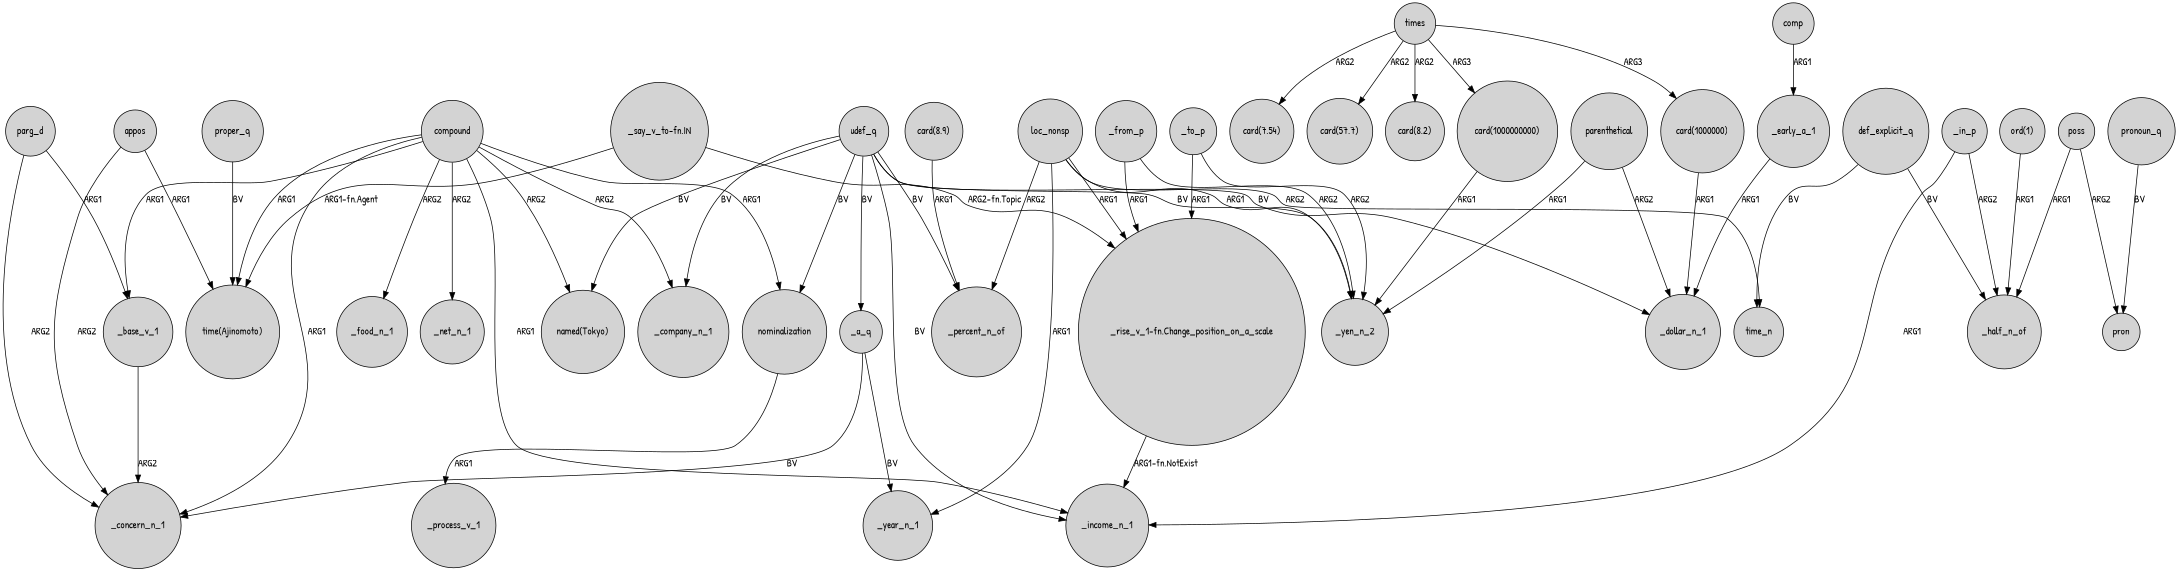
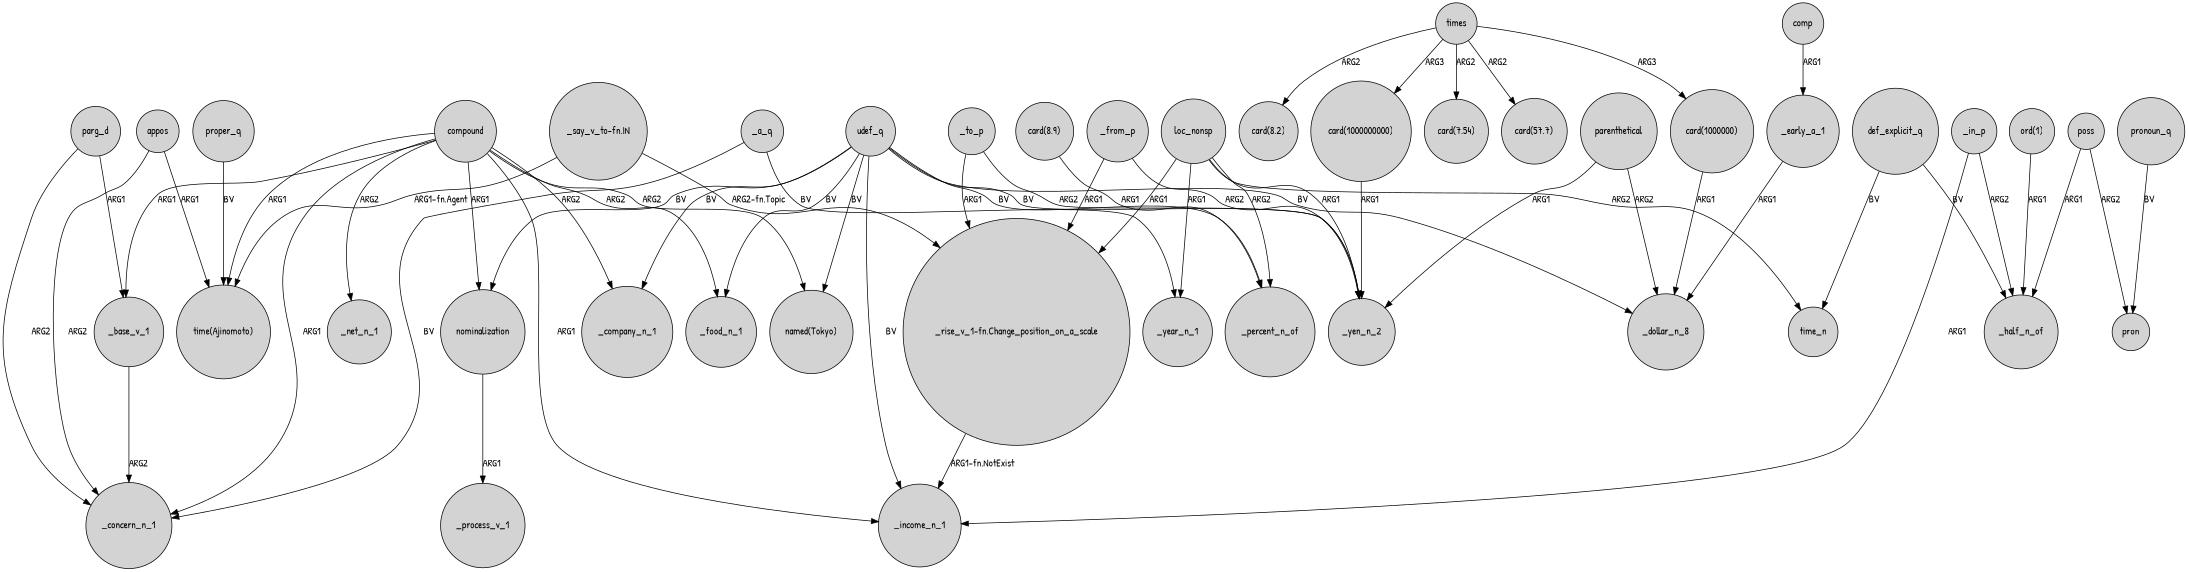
(861, 230) -> (756, 225)
(1683, 332) -> (1666, 332)
